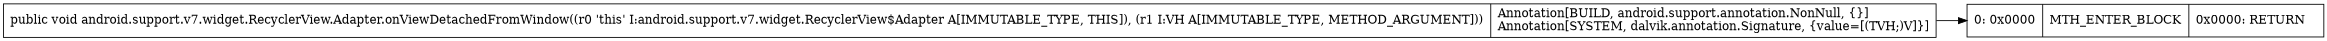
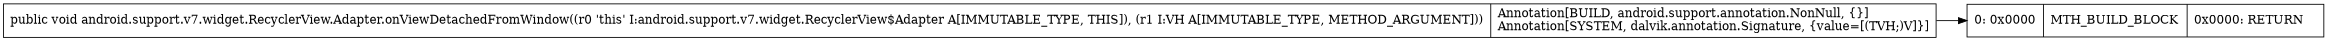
(2116, 20) -> (2114, 20)
